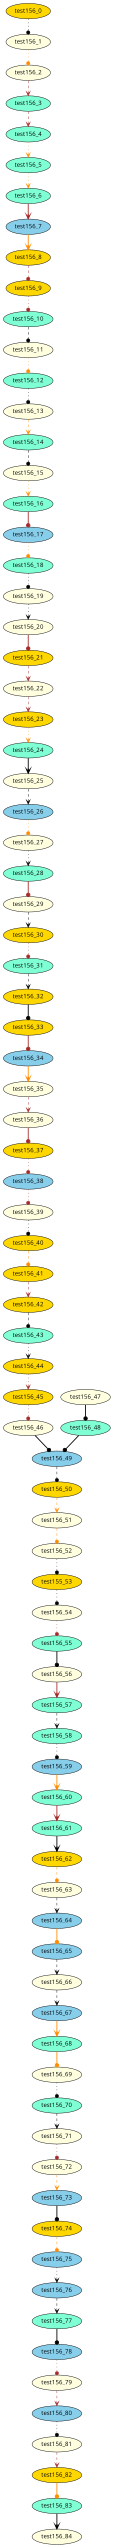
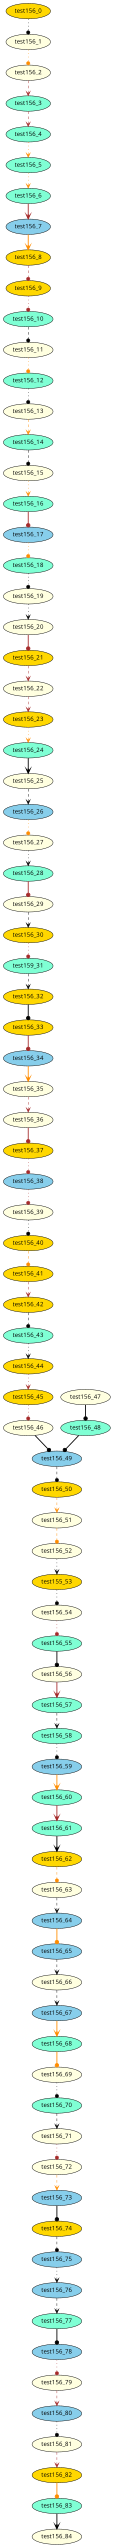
(28, 966) -> (28, 966)
(57, 1565) -> (57, 1565)
(57, 2242) -> (57, 2242)
